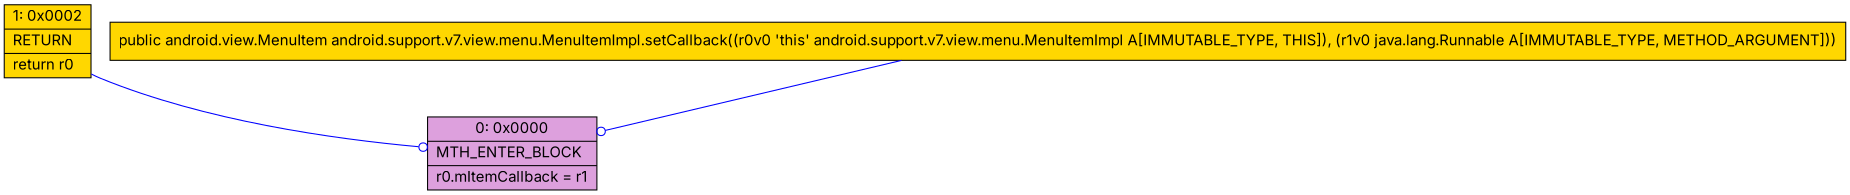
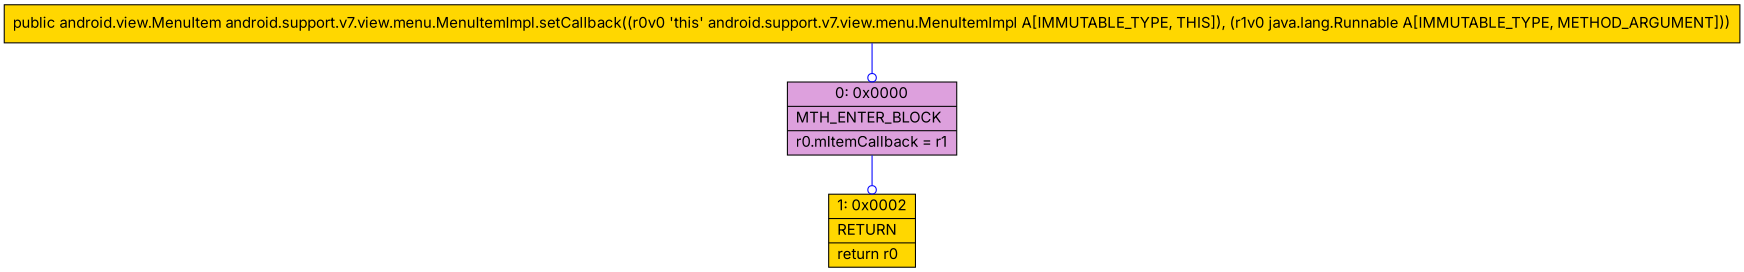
(252, 122) -> (872, 170)
